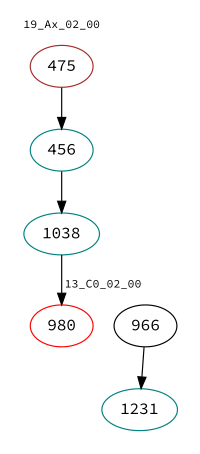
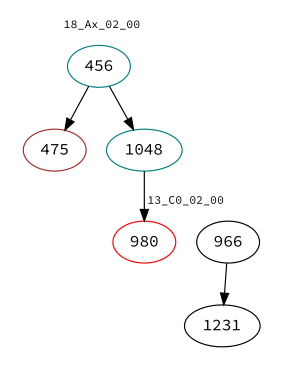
(62, 25) -> (102, 25)
(62, 103) -> (80, 103)
(62, 234) -> (144, 150)
(140, 410) -> (222, 326)
